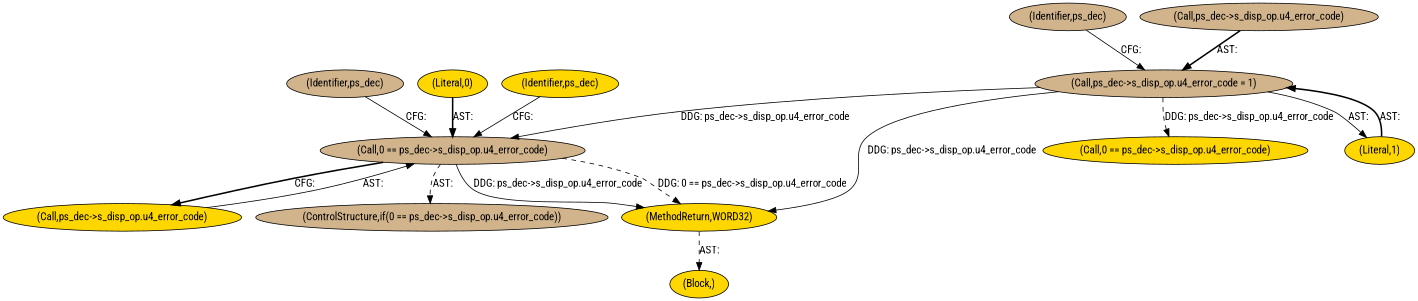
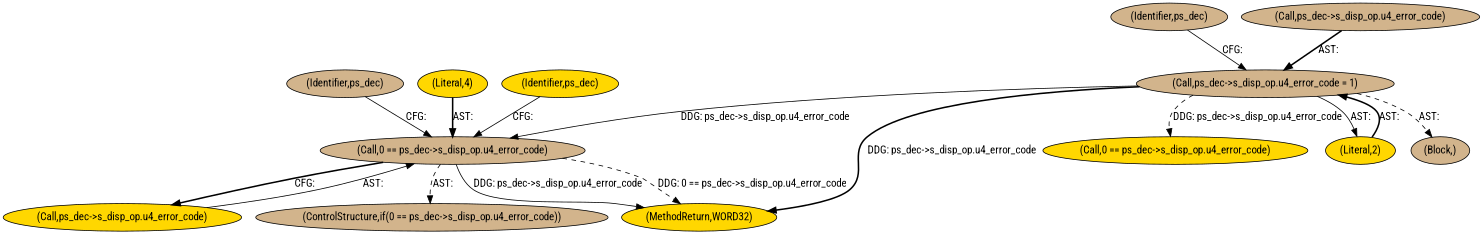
(453, 84) -> (453, 84)
(895, 122) -> (934, 110)
(1380, 151) -> (1360, 151)
(699, 247) -> (1395, 106)
(699, 284) -> (1440, 151)
